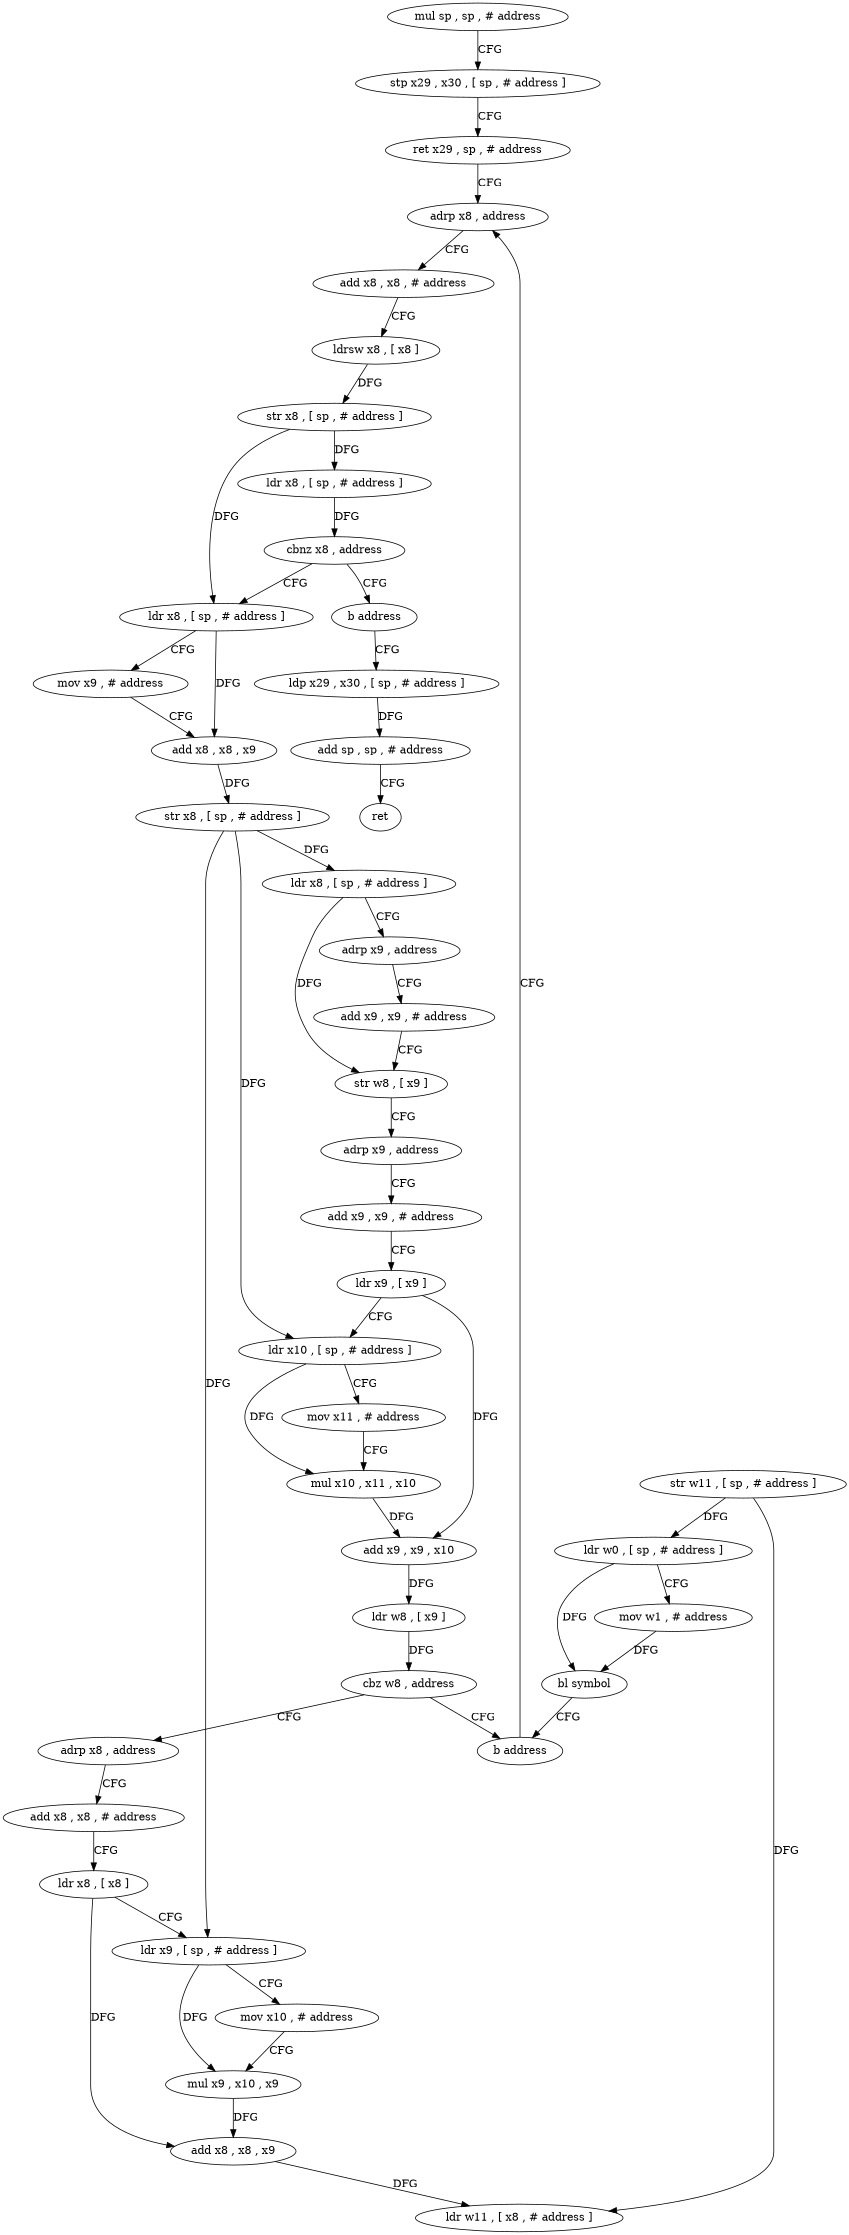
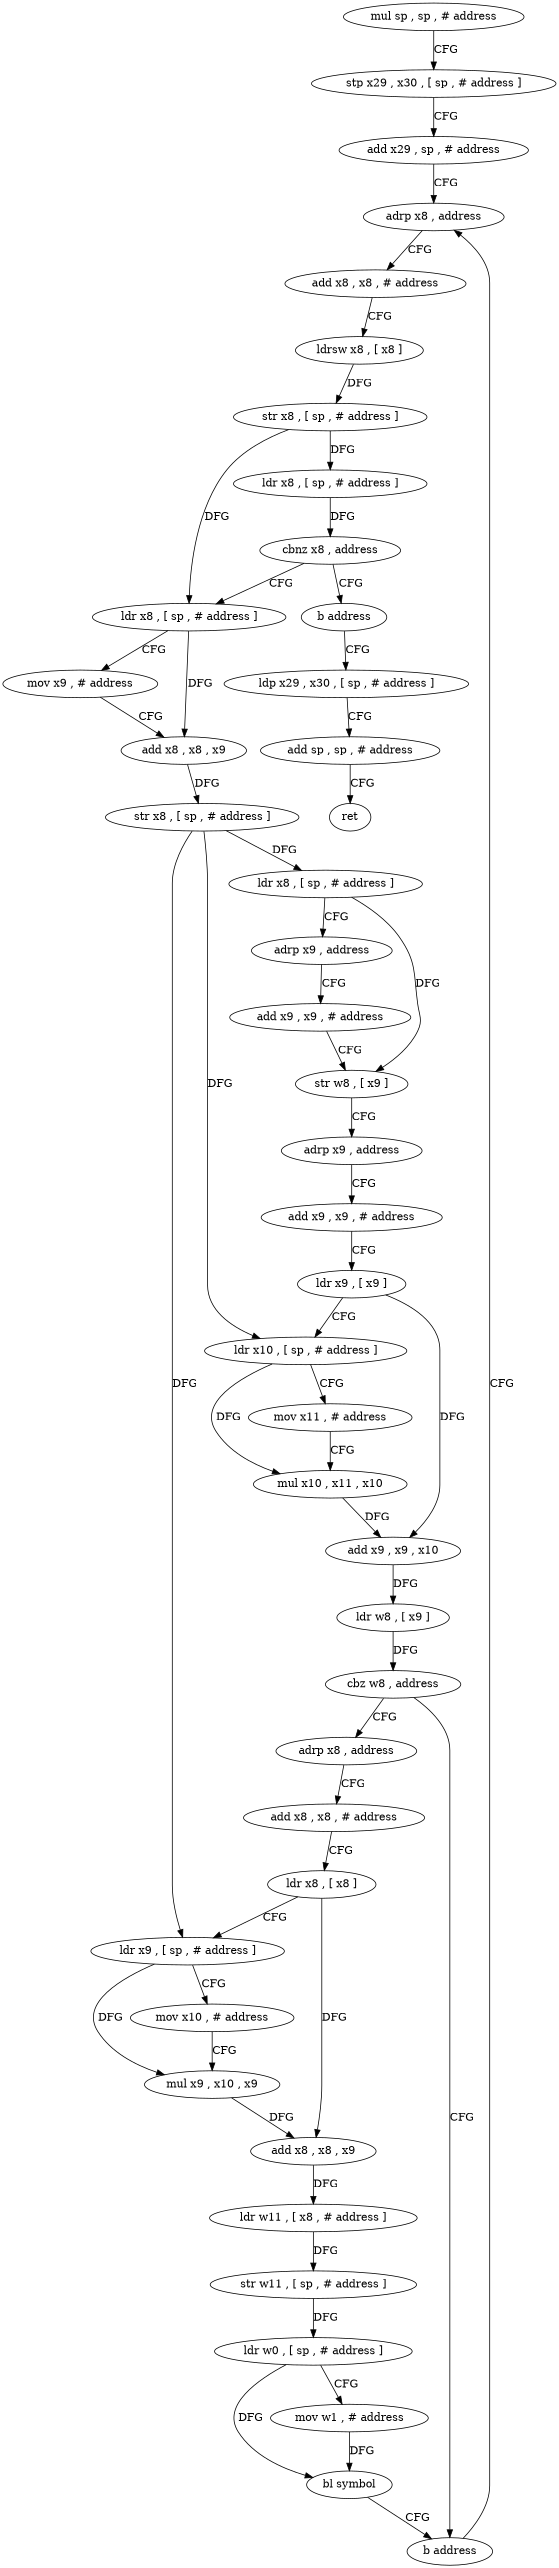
(478, 150) -> (434, 150)
(391, 717) -> (360, 717)
(774, 1910) -> (313, 2247)
